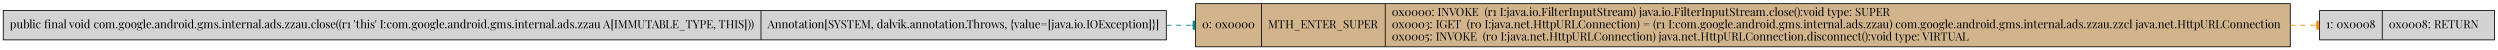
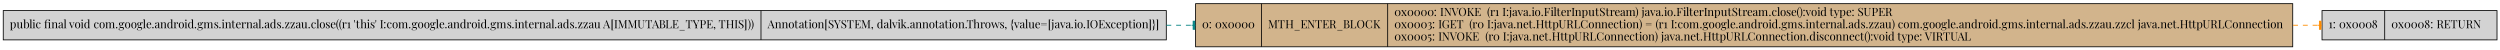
(1323, 25) -> (1325, 25)
